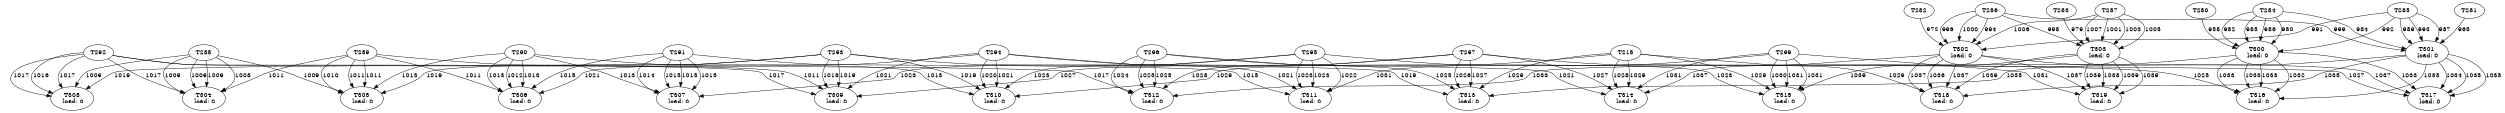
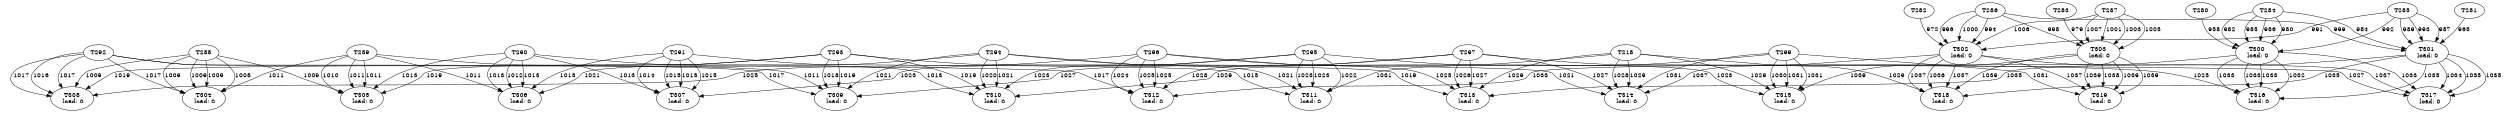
none -> (618, 83)
